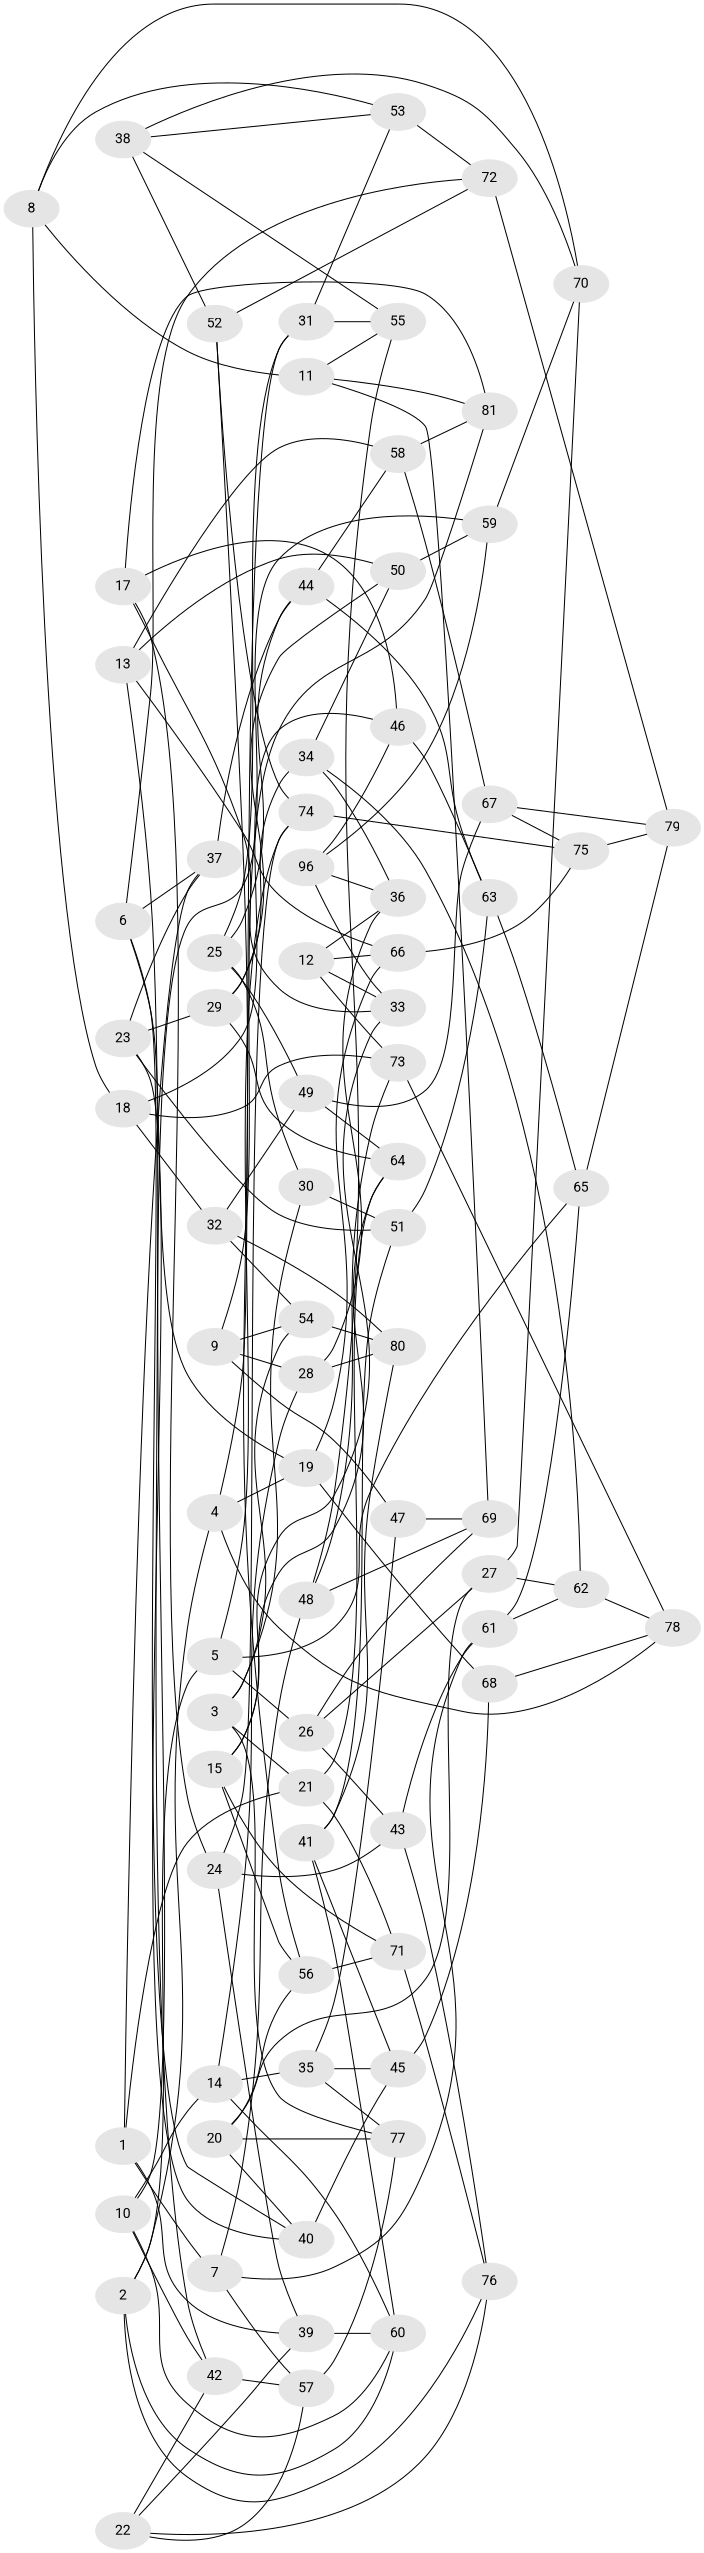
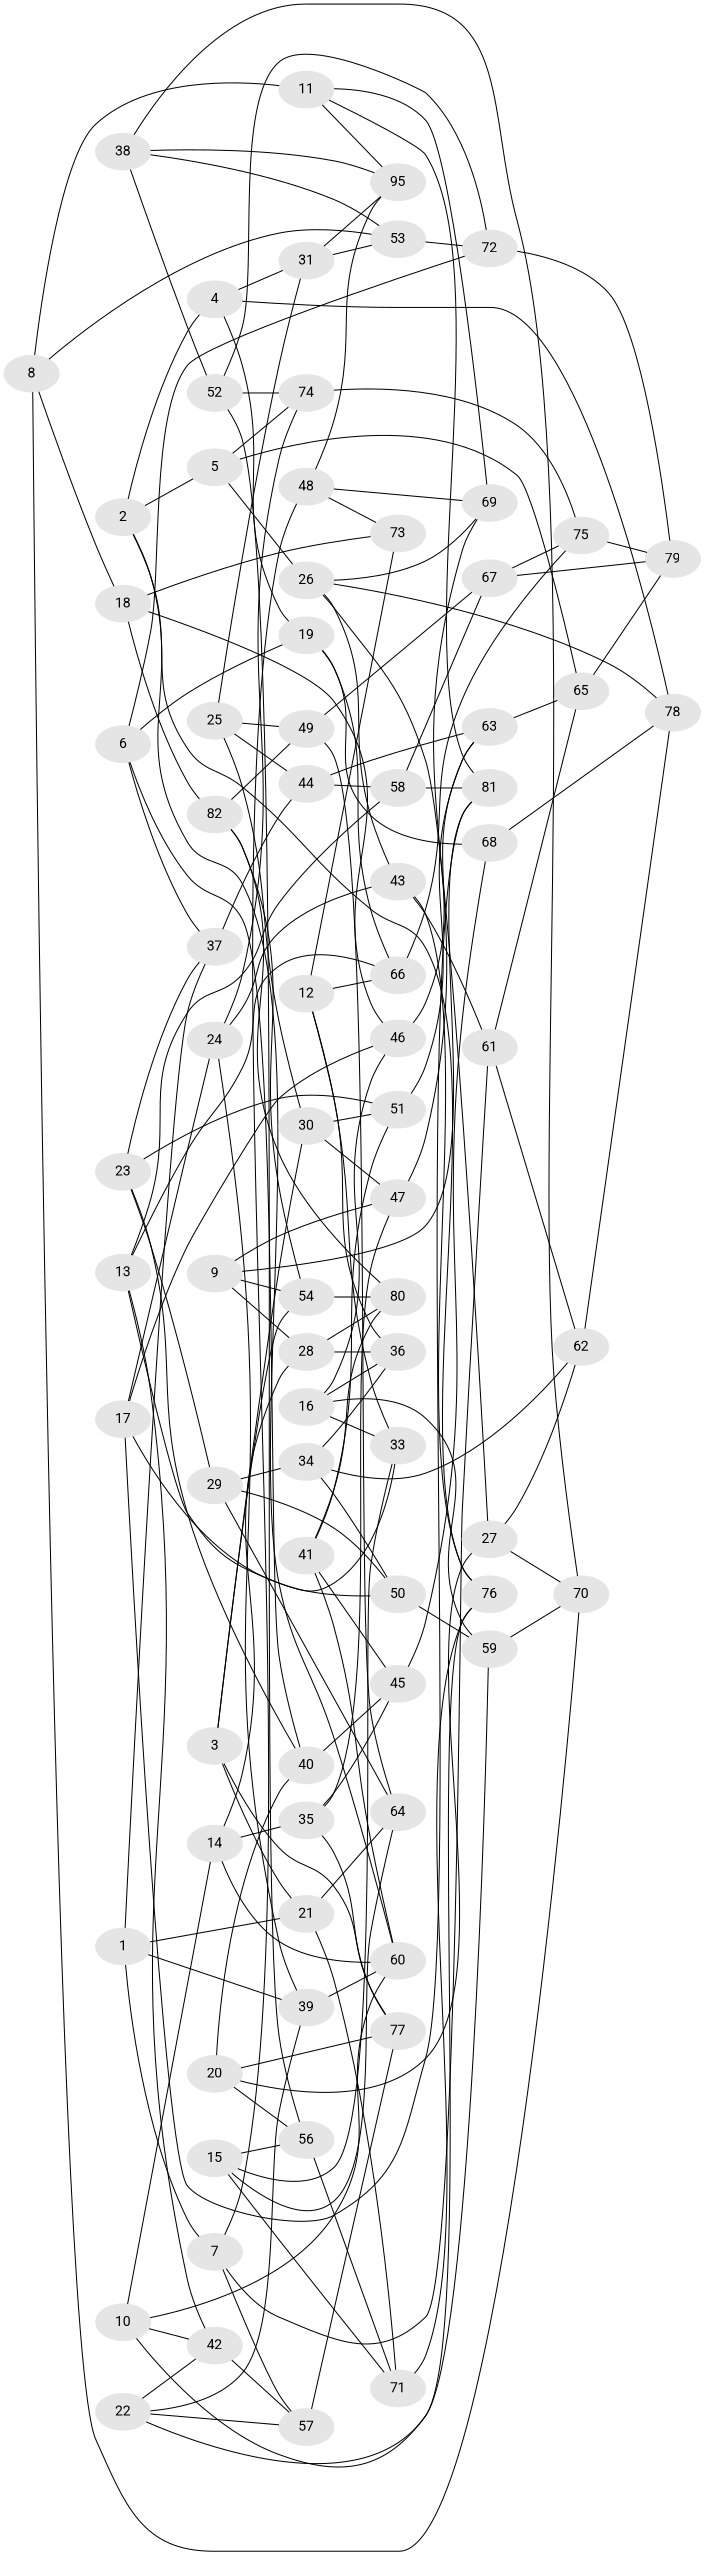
(398, 322) -> (398, 182)
(306, 867) -> (306, 1407)
none -> (352, 1162)
(215, 1226) -> (215, 814)
(536, 1345) -> (494, 620)
